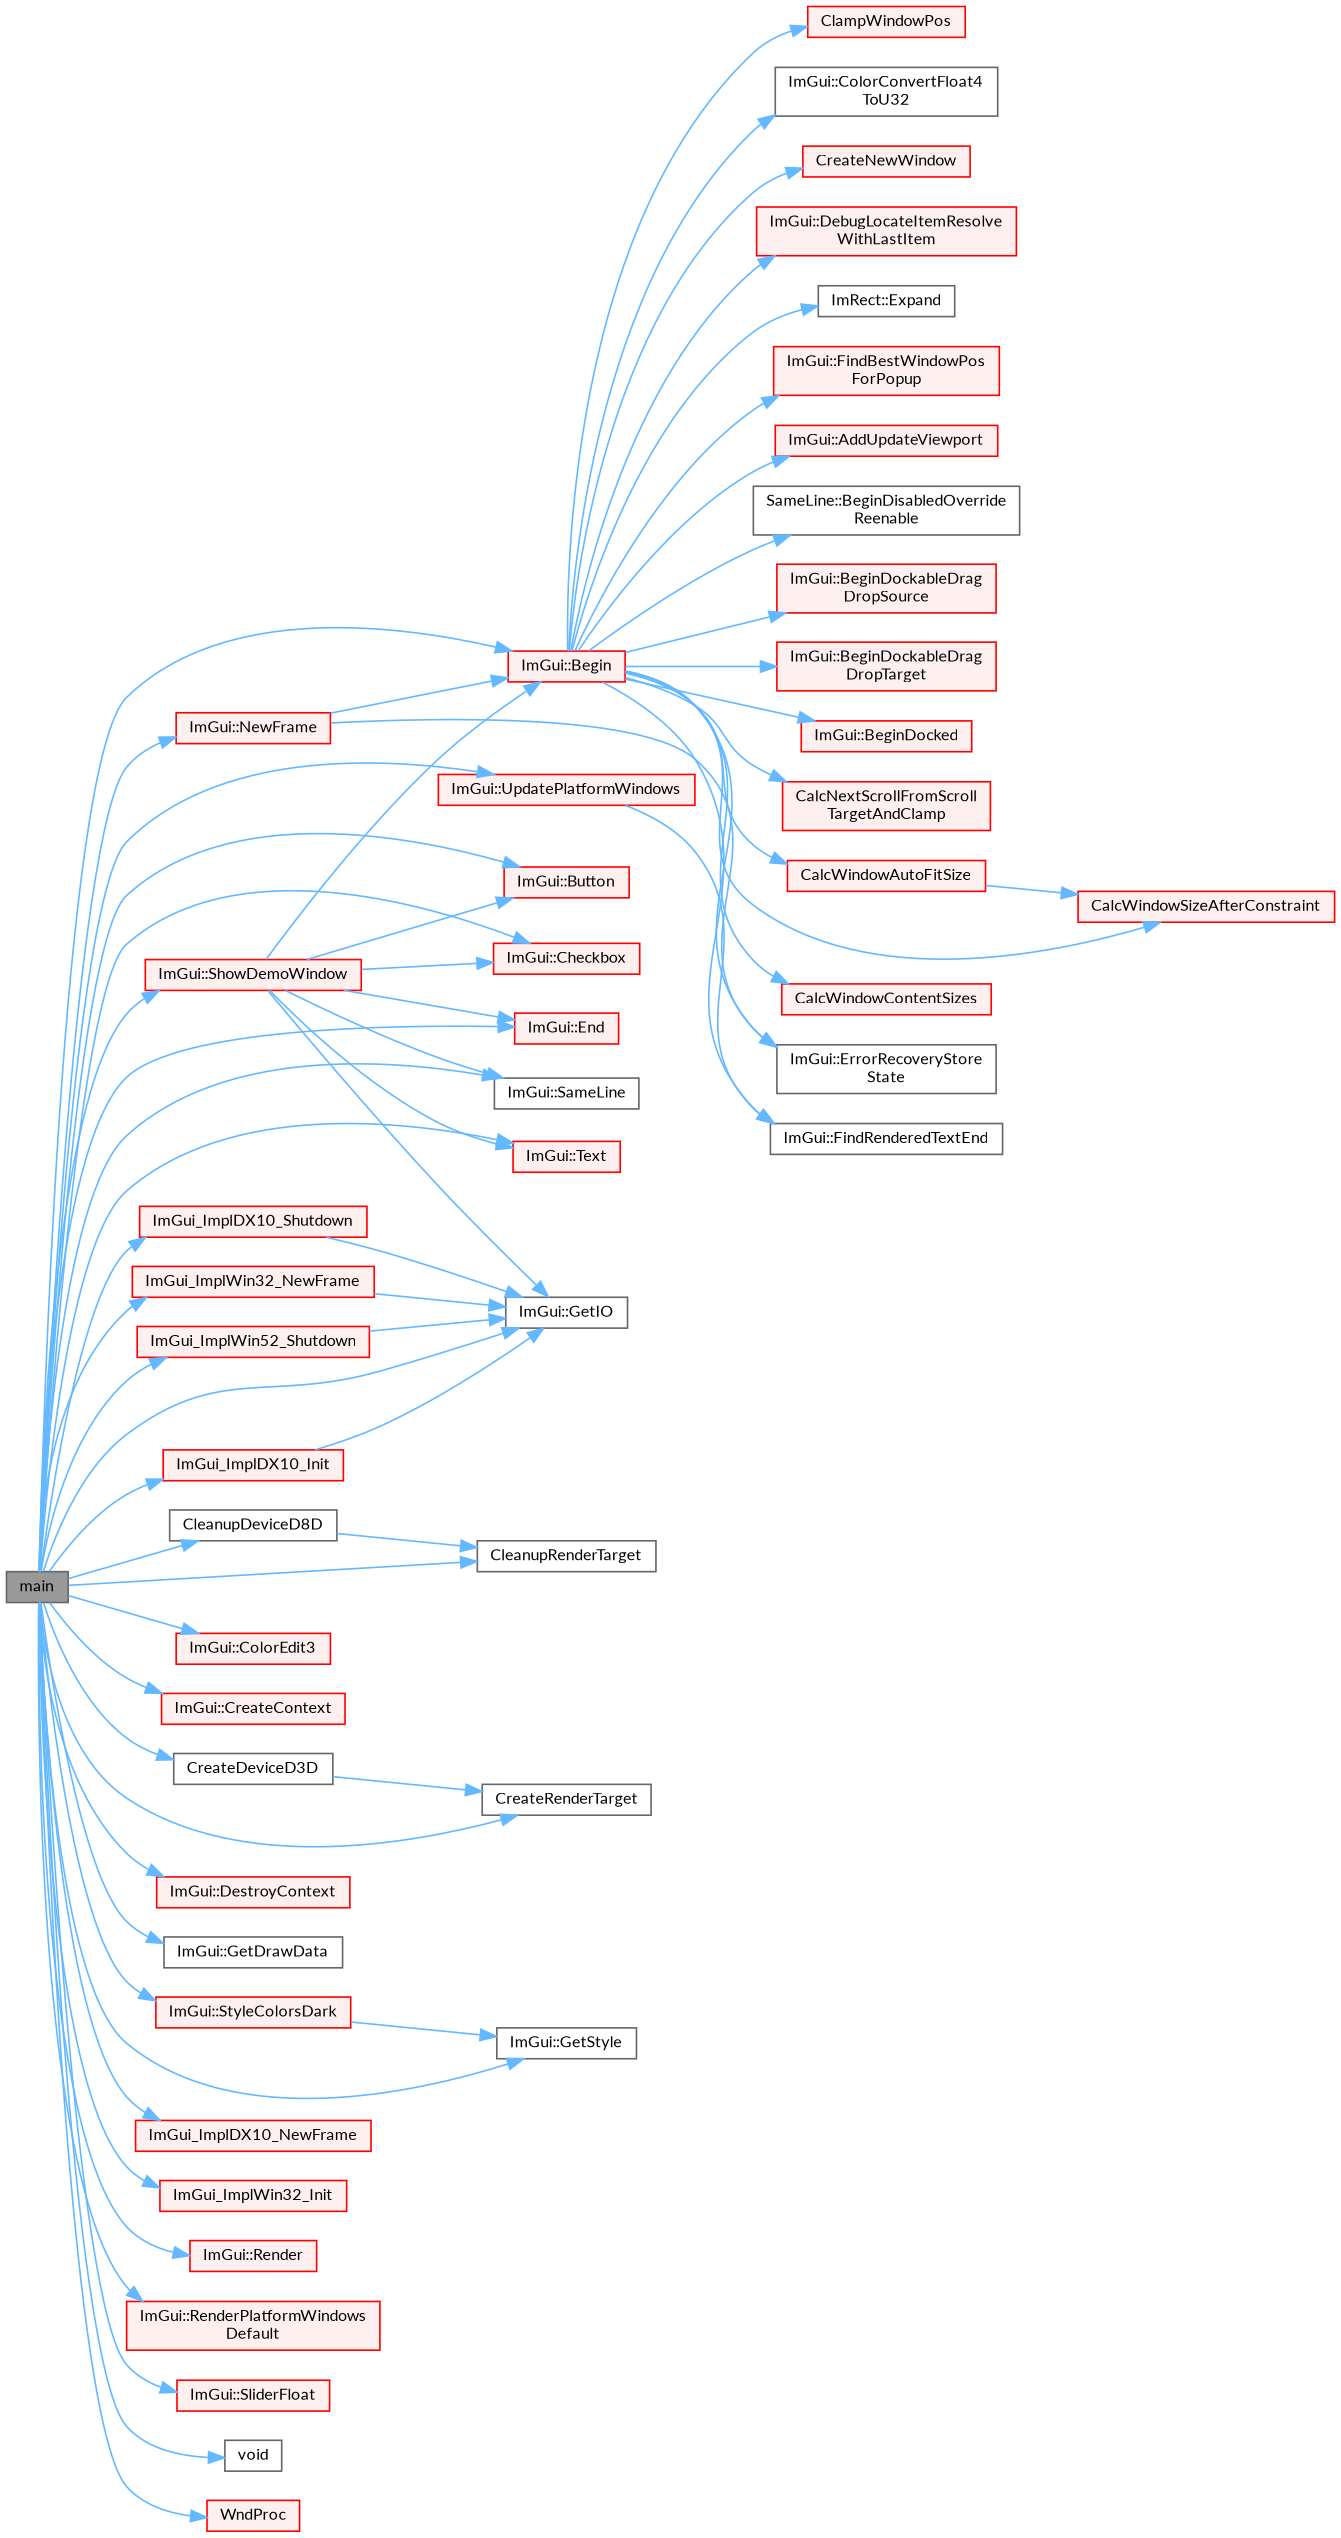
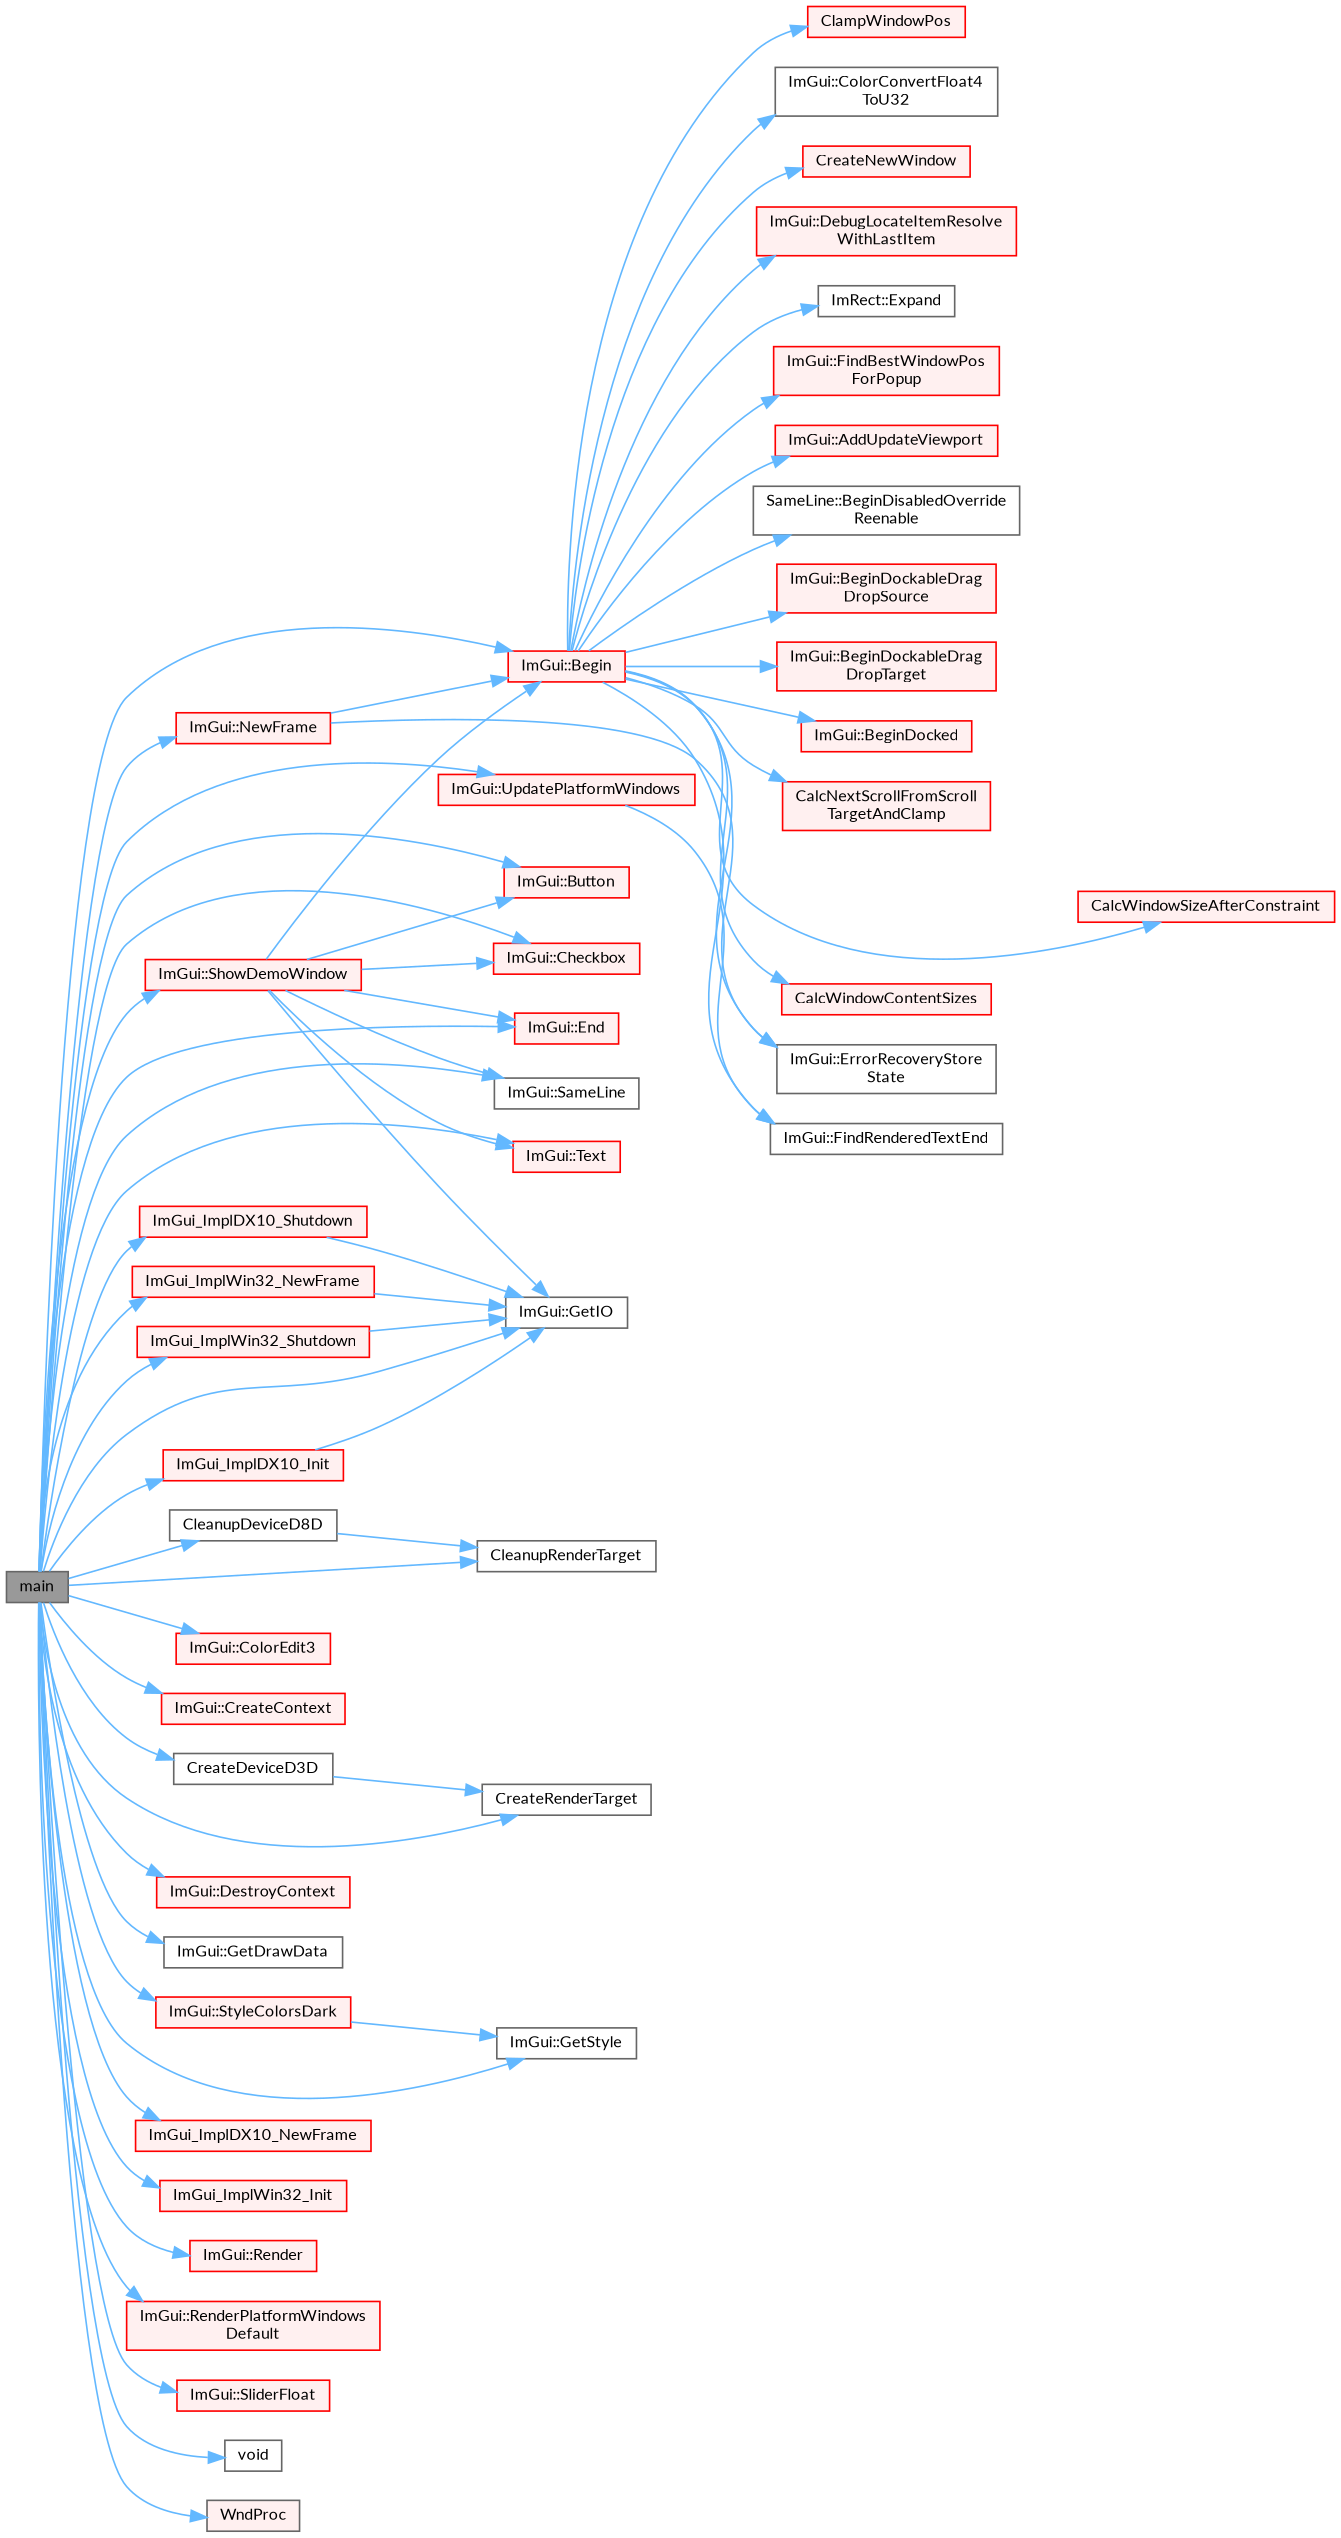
(886, 876) -> none
(253, 1342) -> (253, 1342)
(253, 2516) -> (253, 2516)
